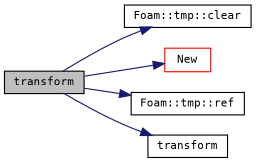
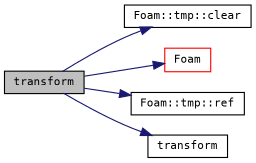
(188, 60) -> (188, 60)
